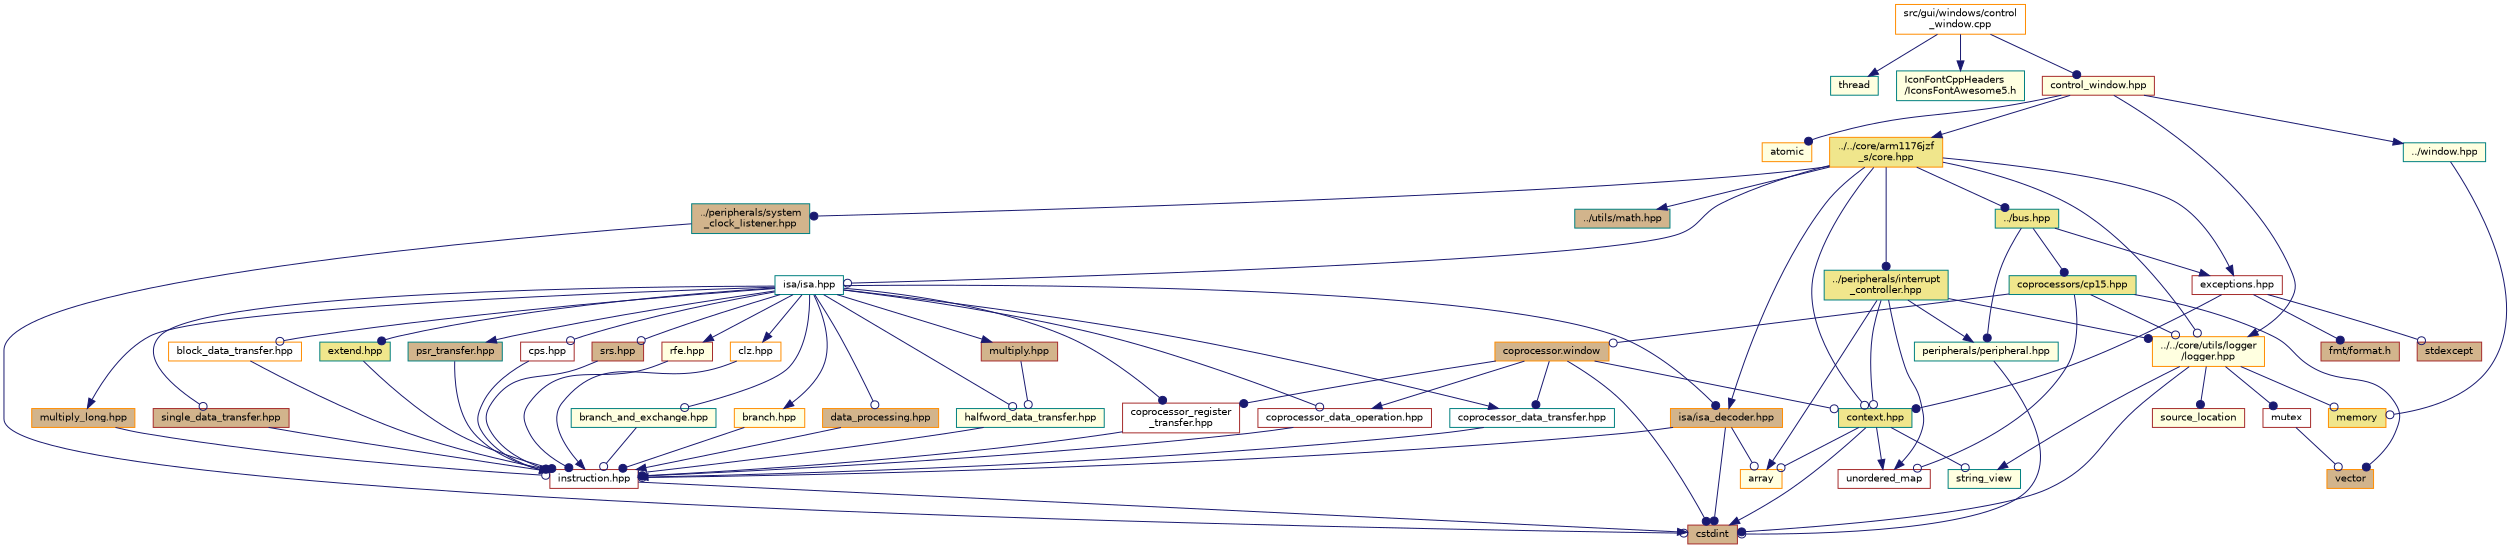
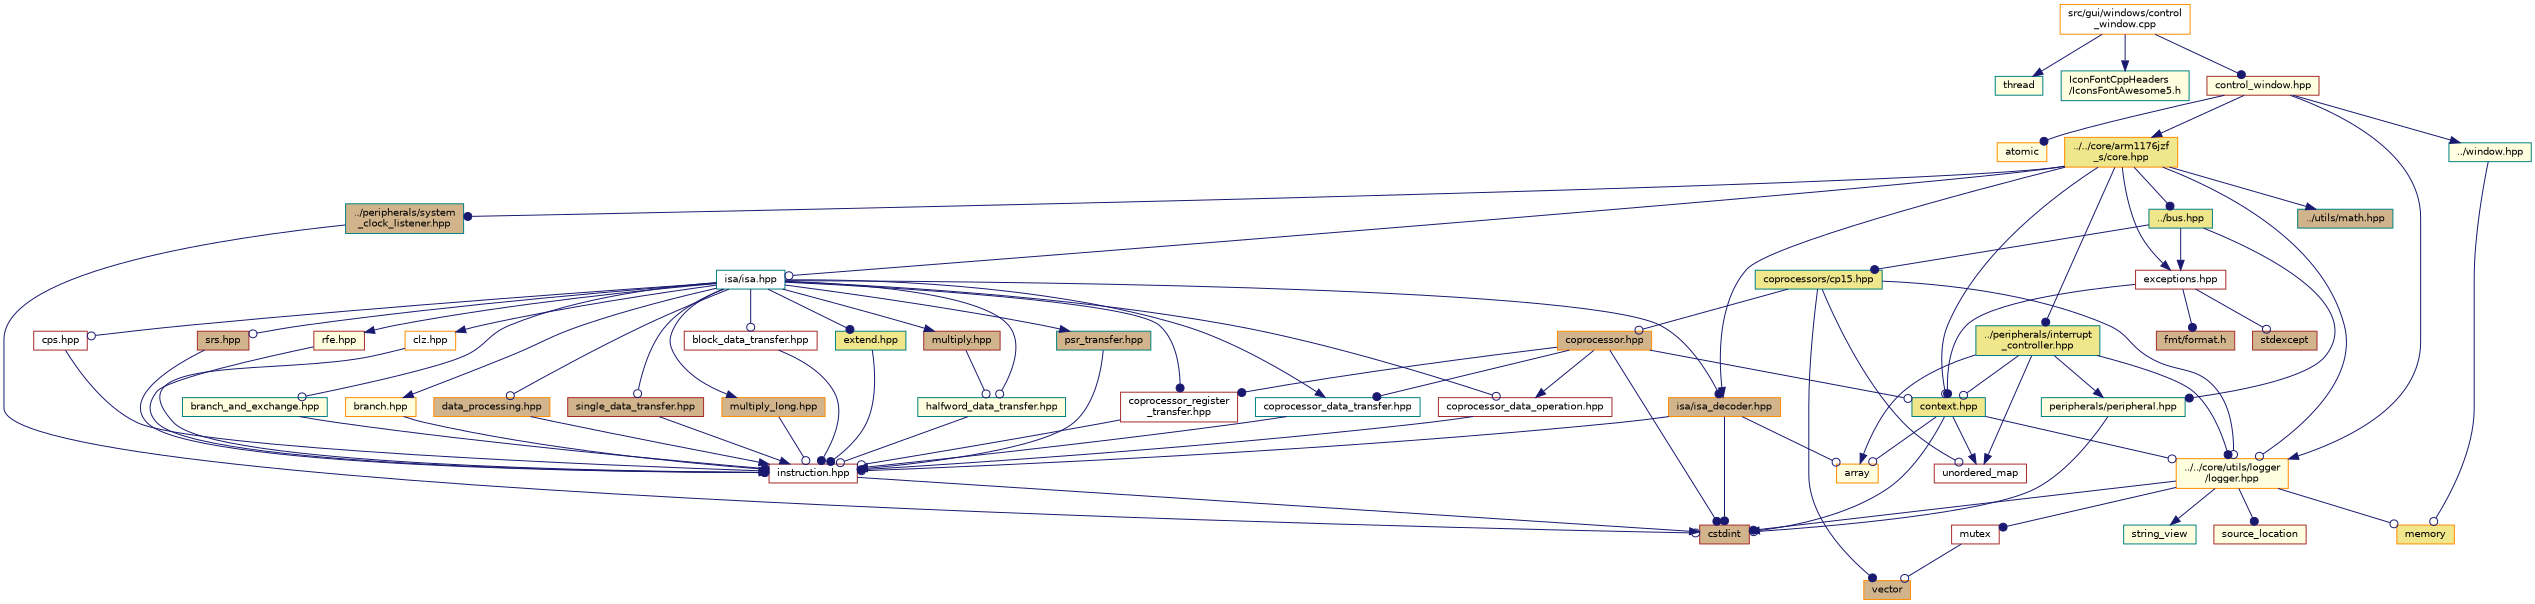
(235, 352) -> (751, 341)
(1552, 352) -> (1605, 341)
(1926, 447) -> (2077, 437)
